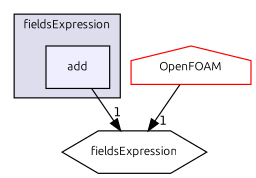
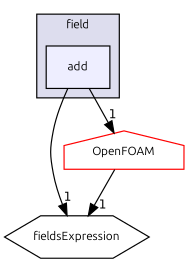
(67, 25) -> (78, 25)
none -> (99, 106)
